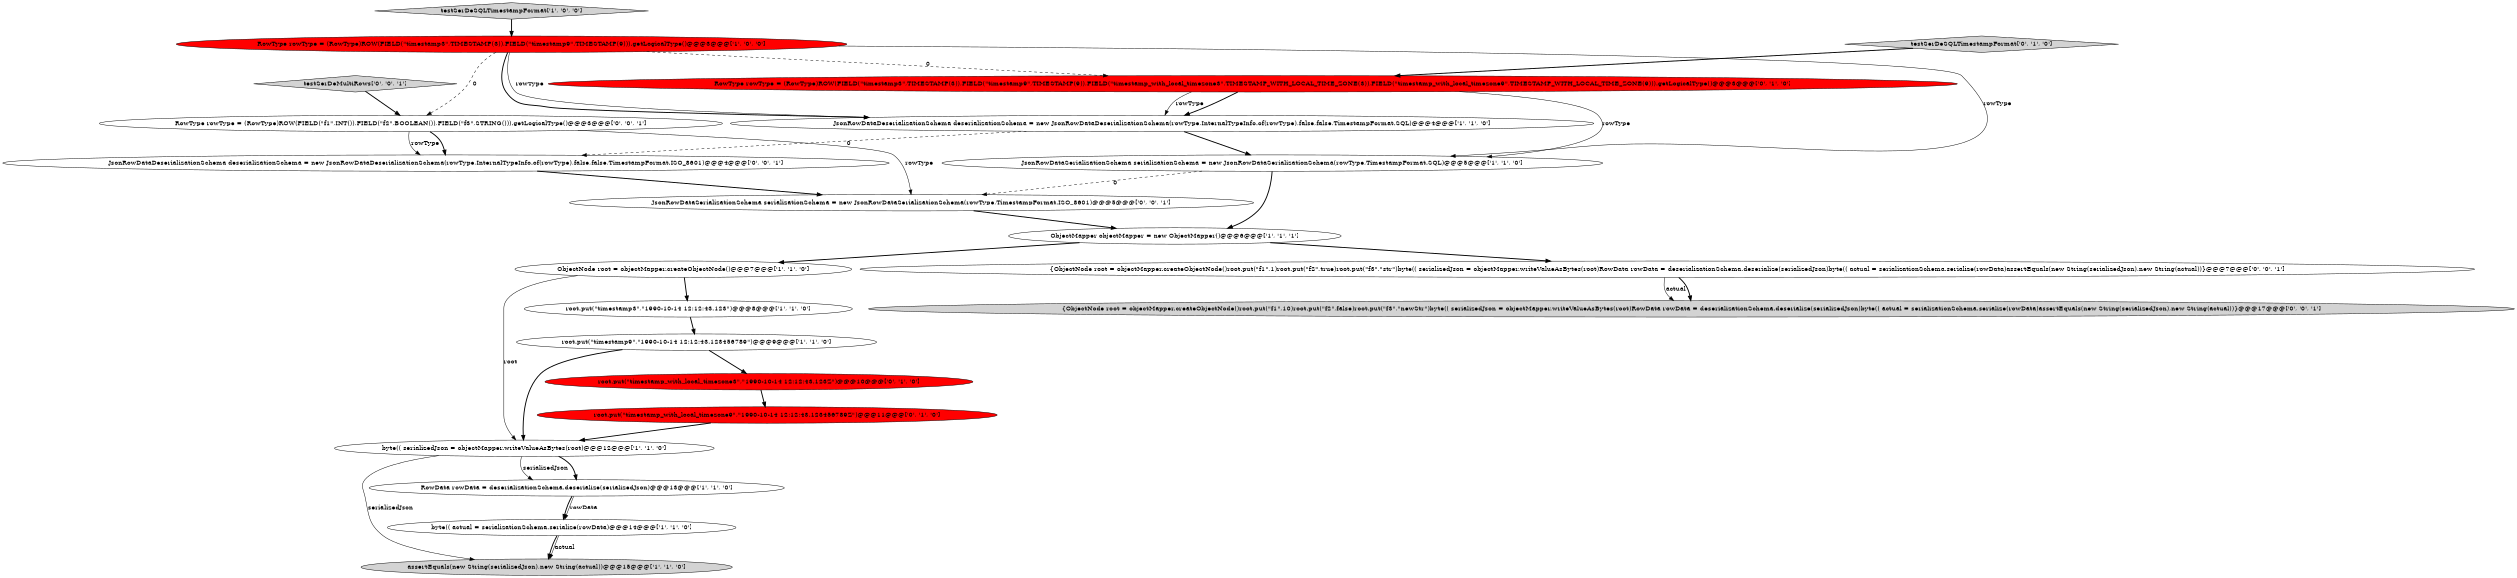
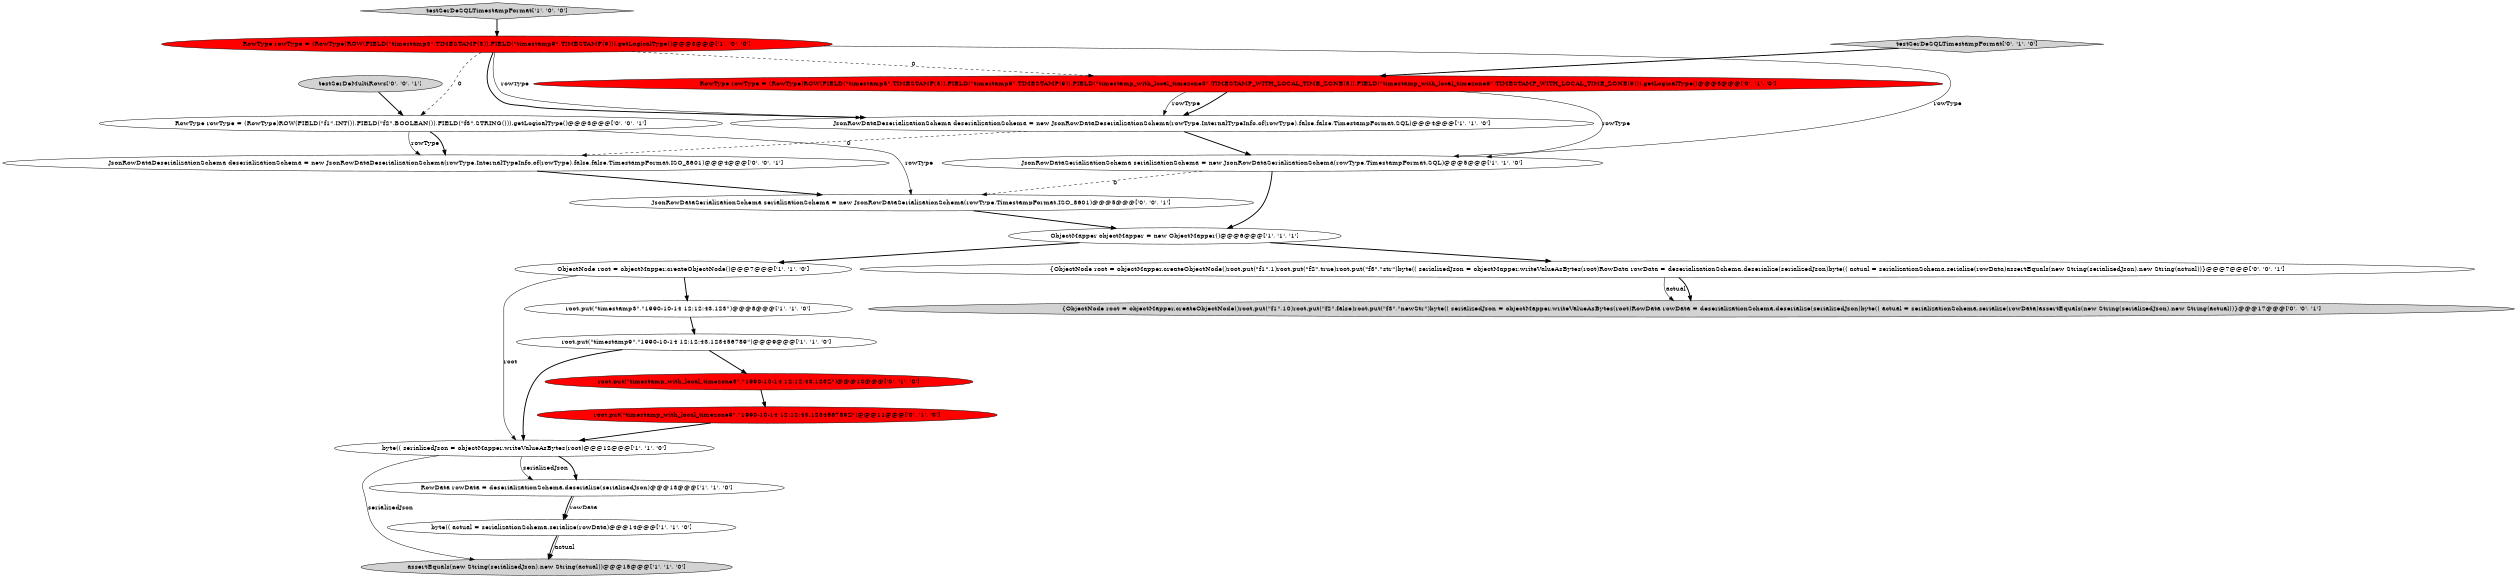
(355, 84) -> (370, 84)
